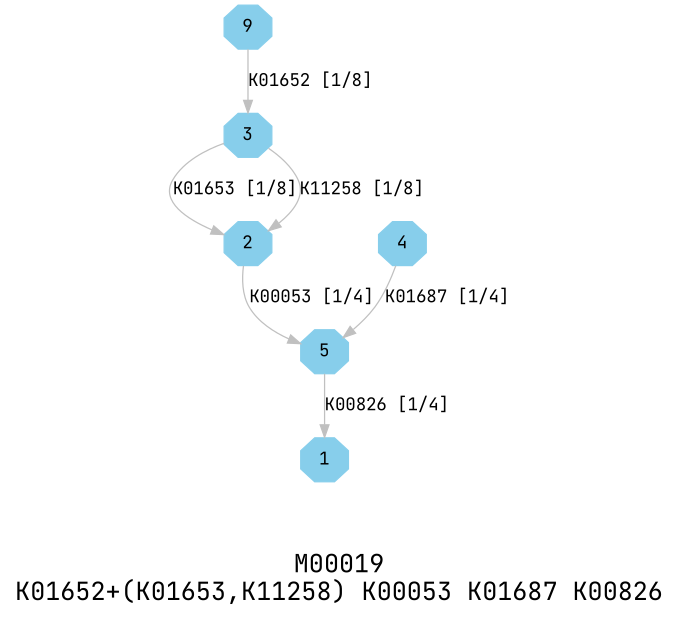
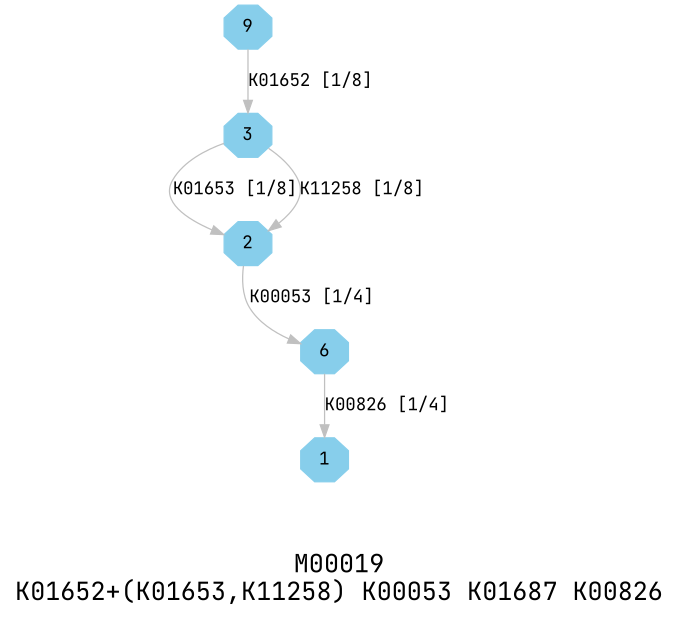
(402, 244) -> none
(325, 352) -> (325, 352)
